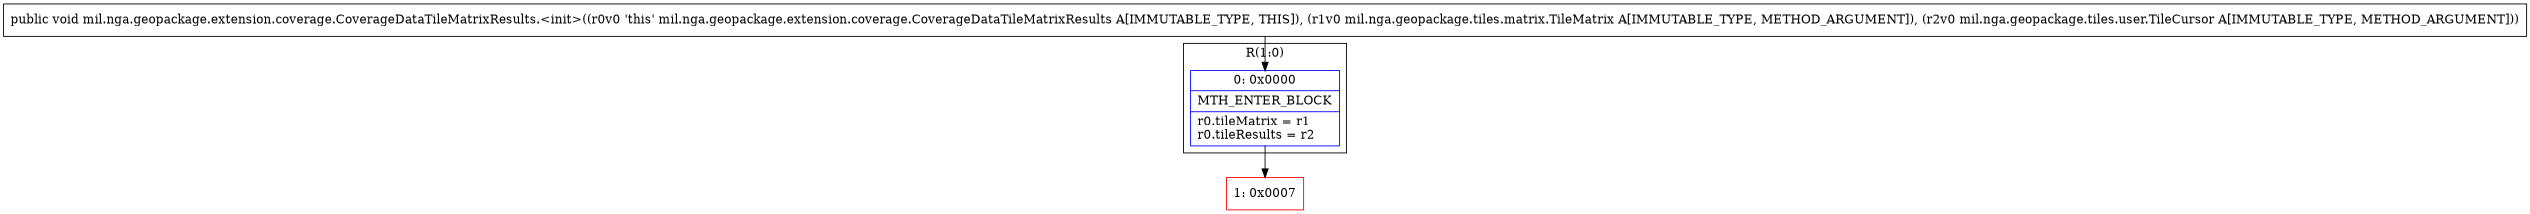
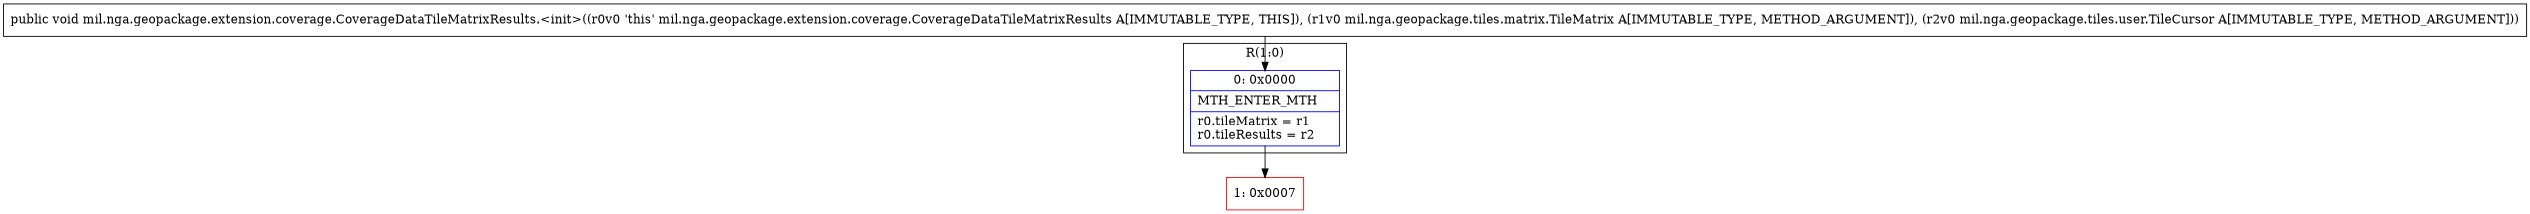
(1265, 101) -> (1258, 101)
